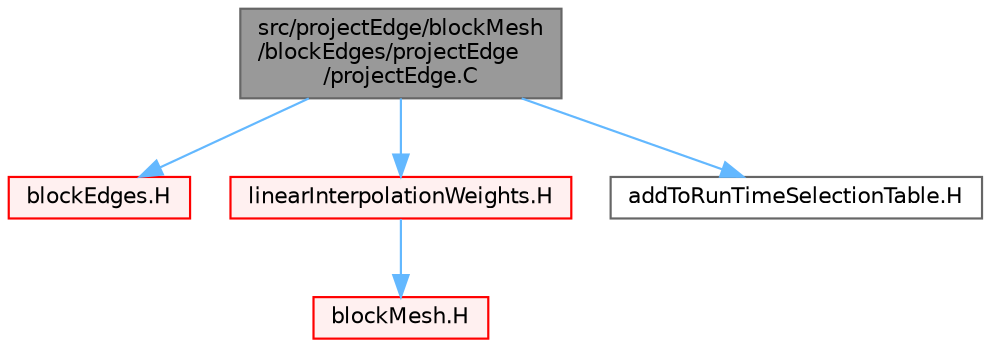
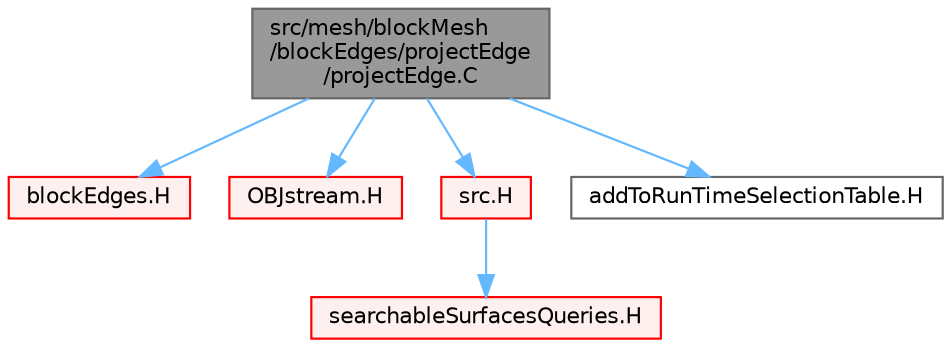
(401, 54) -> (401, 54)
none -> (316, 198)
(401, 198) -> (486, 198)
(401, 318) -> (486, 318)
